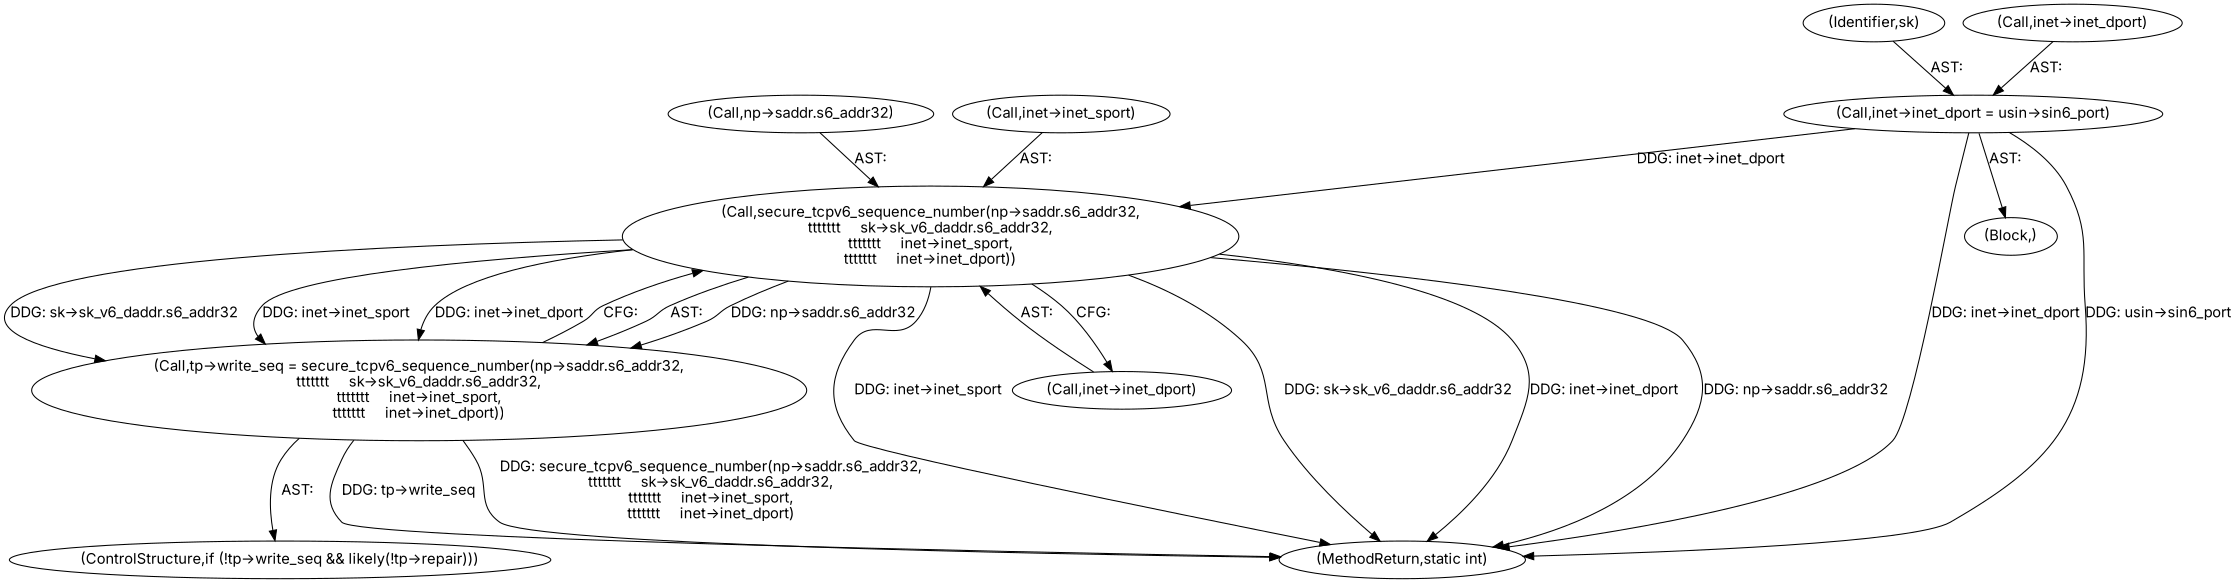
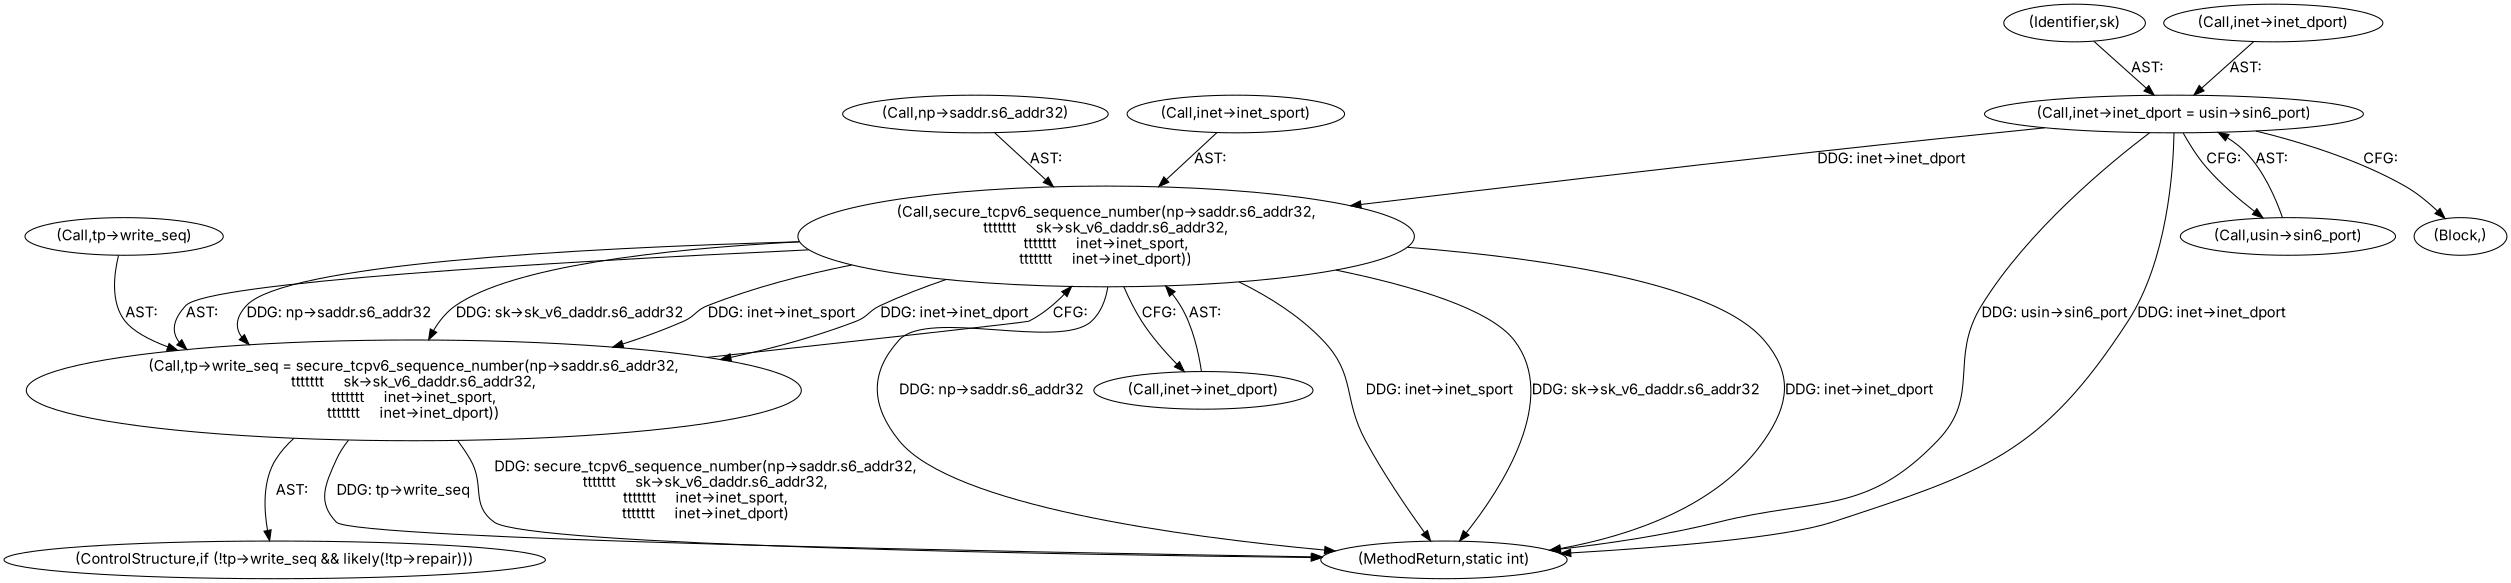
(2007, 159) -> (2383, 159)
none -> (124, 236)
none -> (2288, 236)
